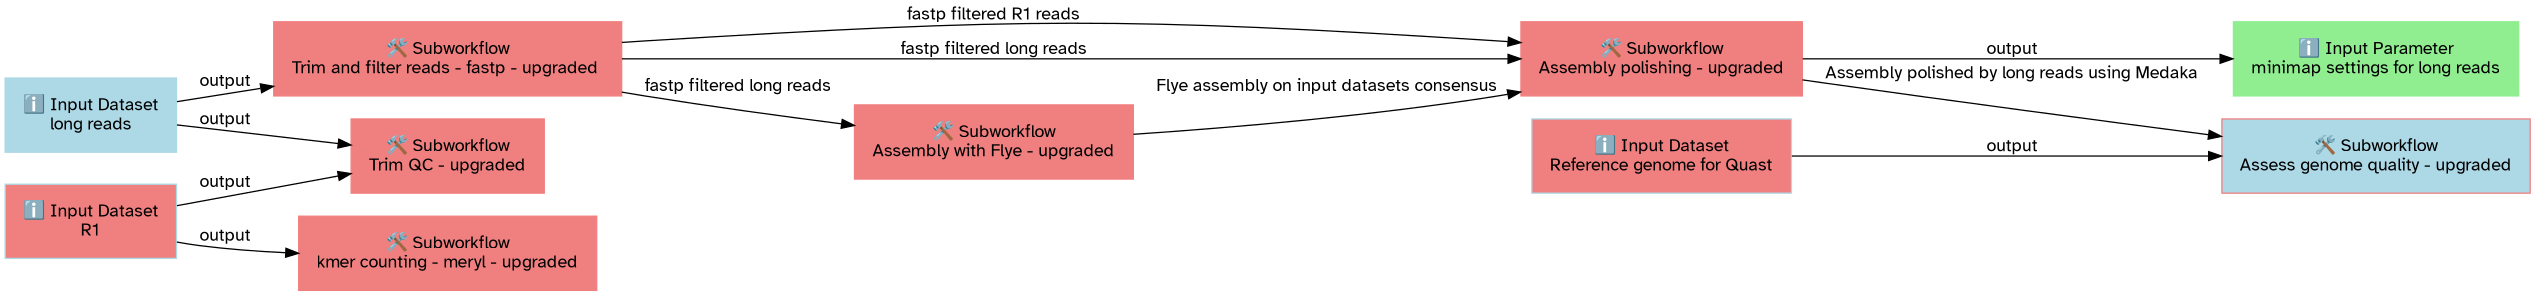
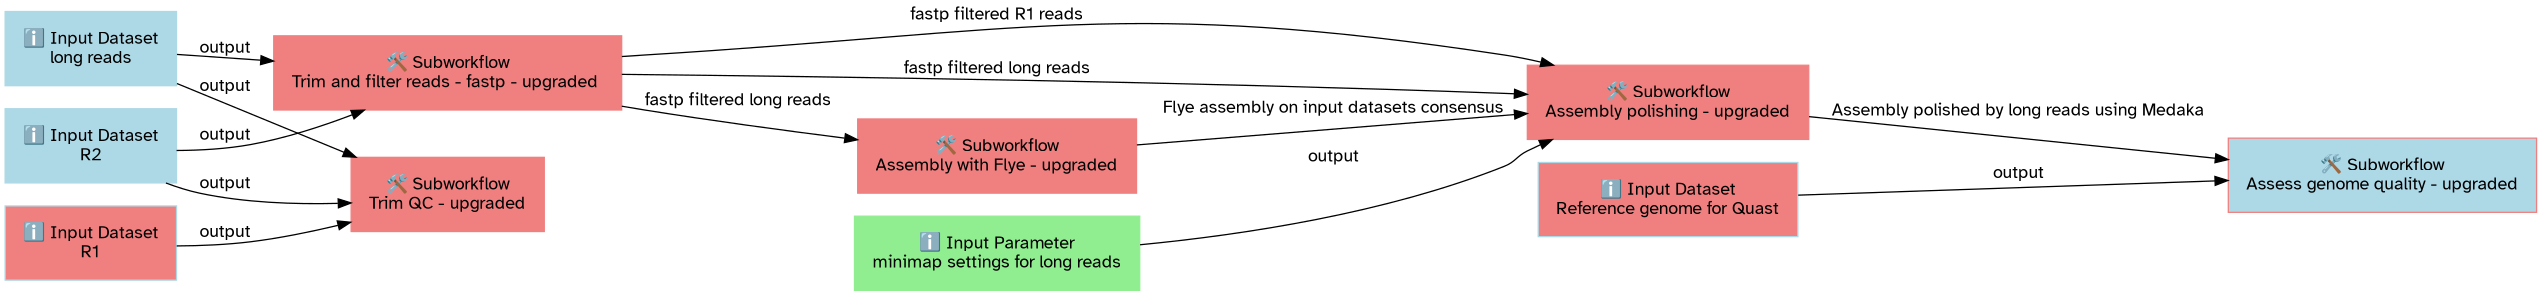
(2011, 59) -> (1346, 213)
none -> (91, 146)
(448, 253) -> none
